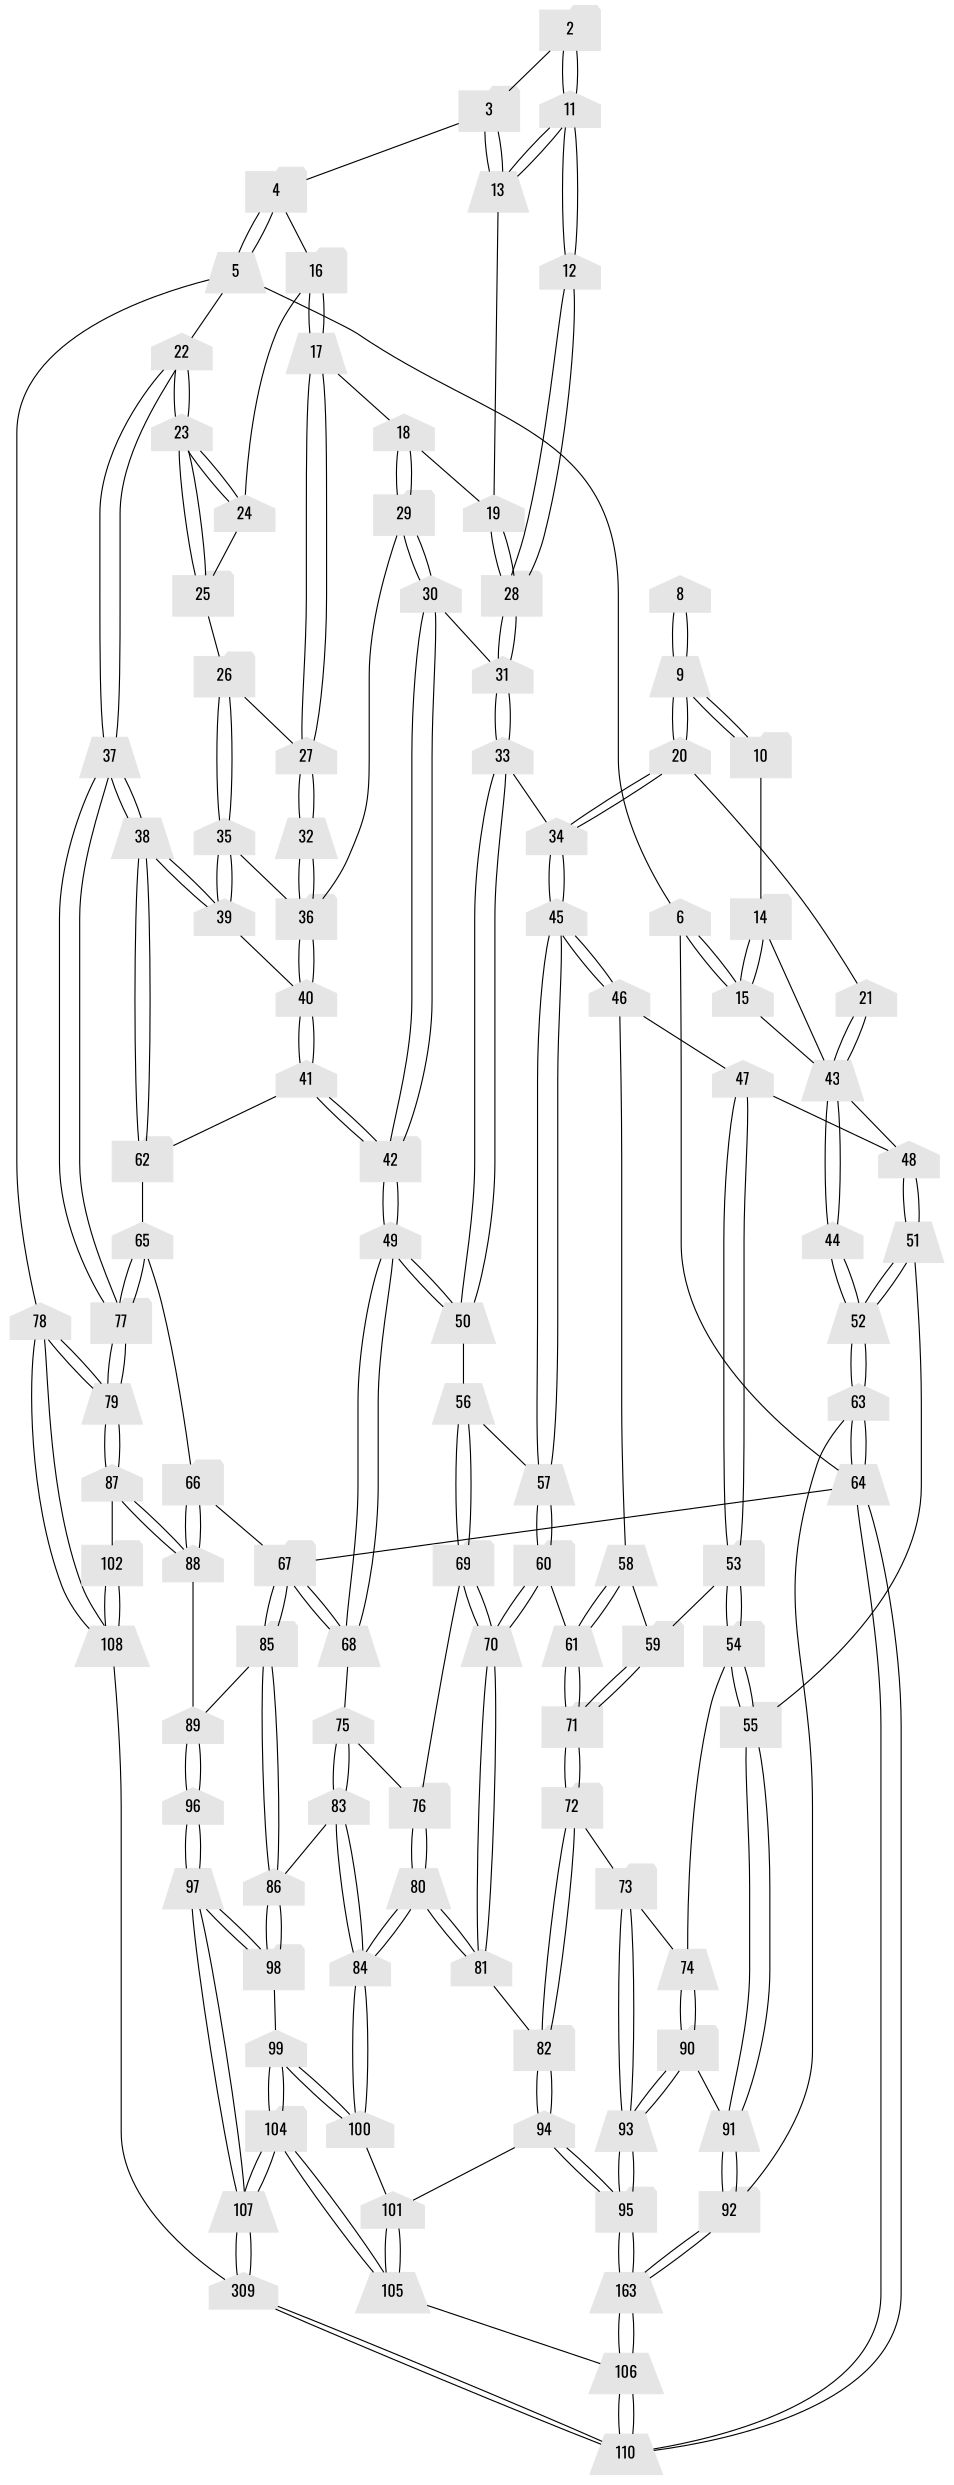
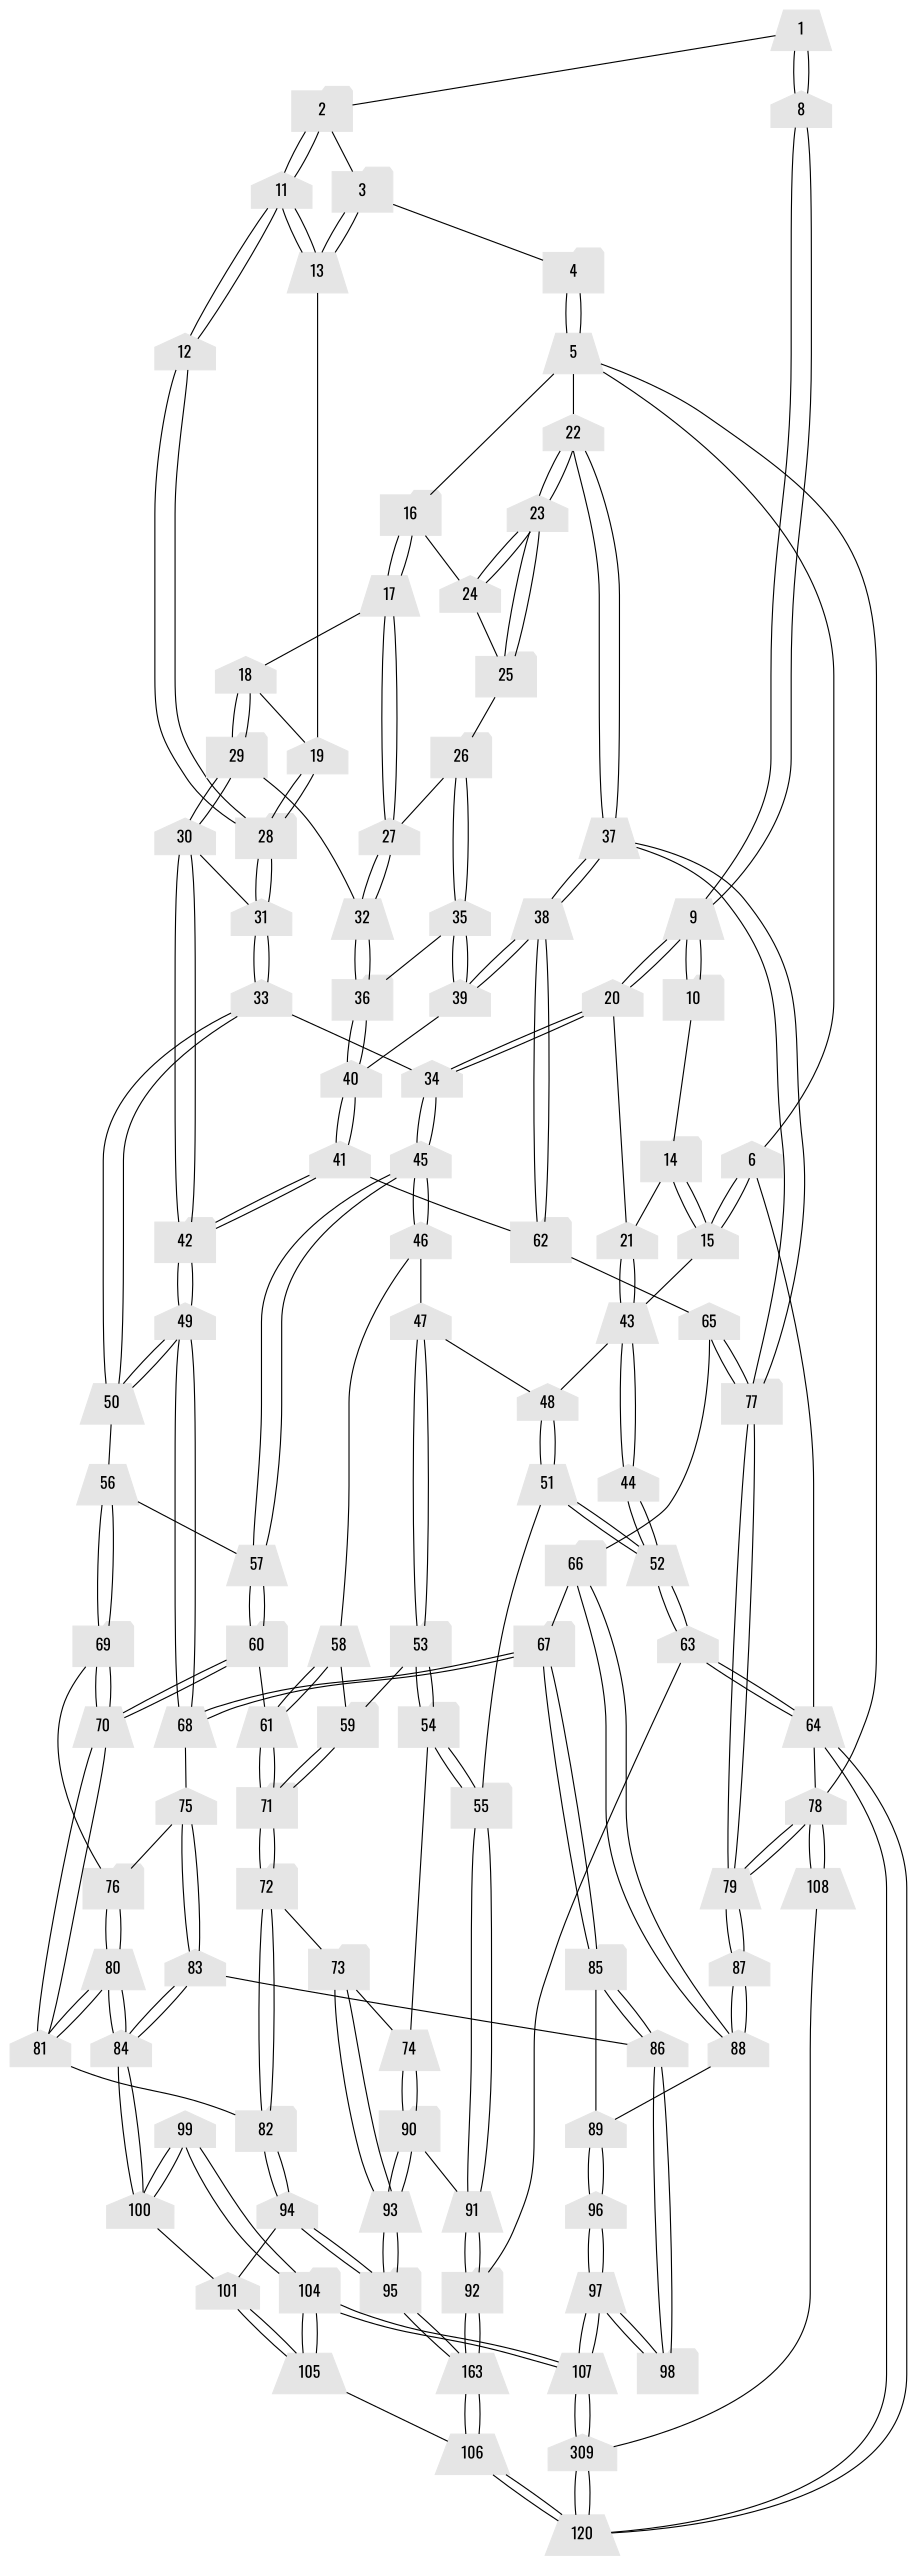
none -> (801, 30)
(296, 232) -> (492, 434)
(369, 721) -> (317, 832)
(797, 1000) -> (648, 1204)
(574, 1525) -> (815, 1768)
(112, 1566) -> none
(275, 2010) -> none
(626, 2454) -> (582, 2535)
